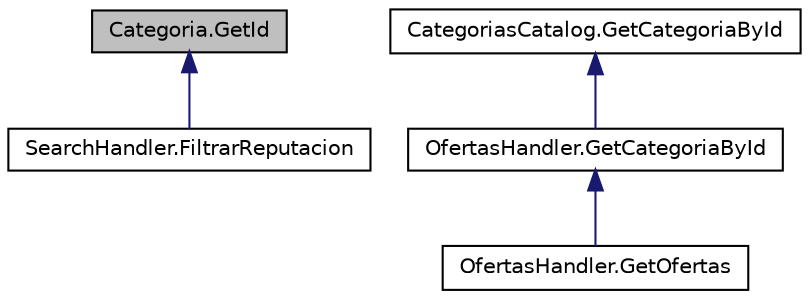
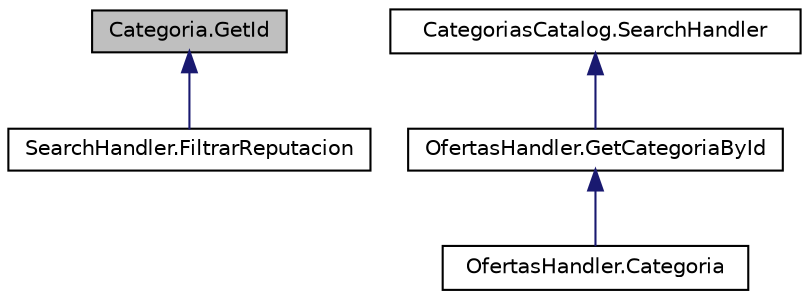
(595, 31) -> (595, 31)
(595, 268) -> (595, 268)
